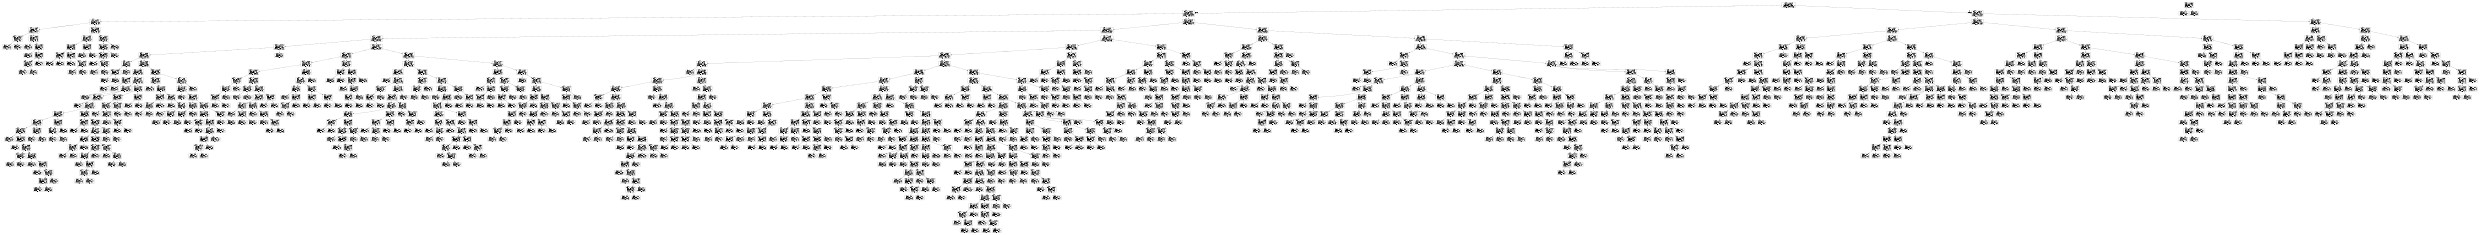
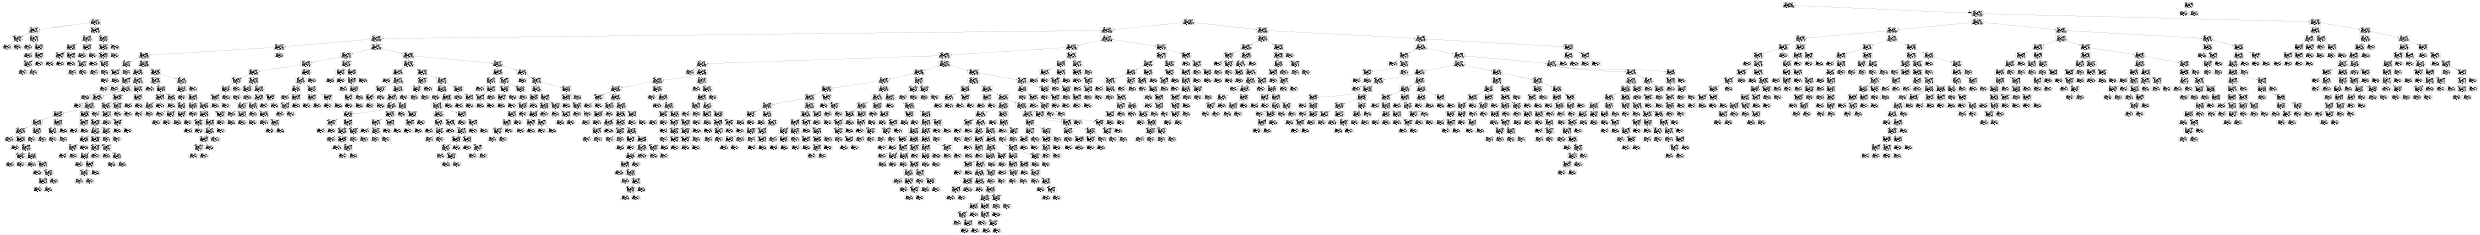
(1189, 14) -> none
(2281, 97) -> (2281, 97)
